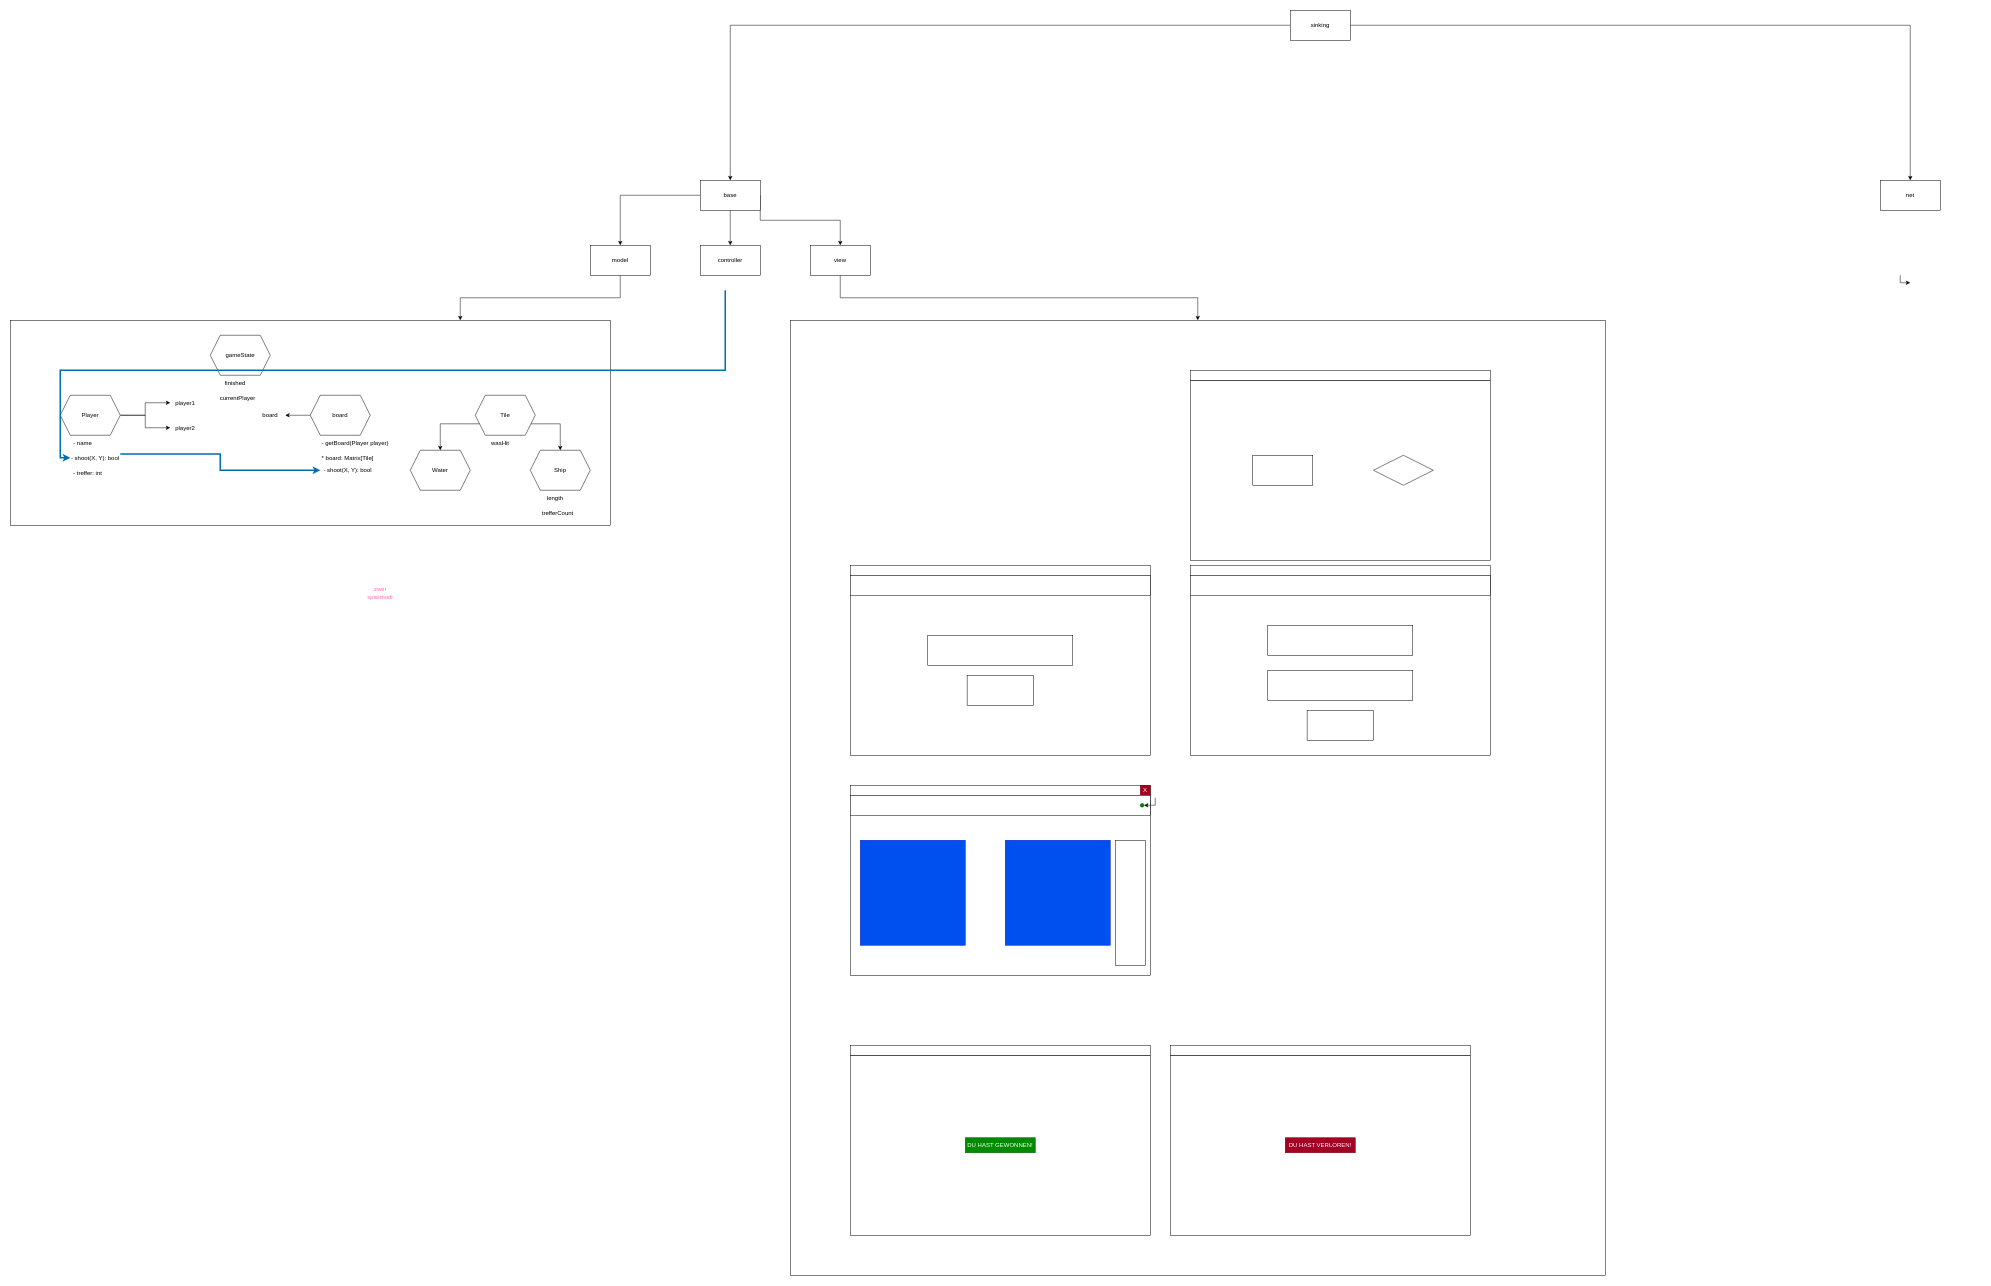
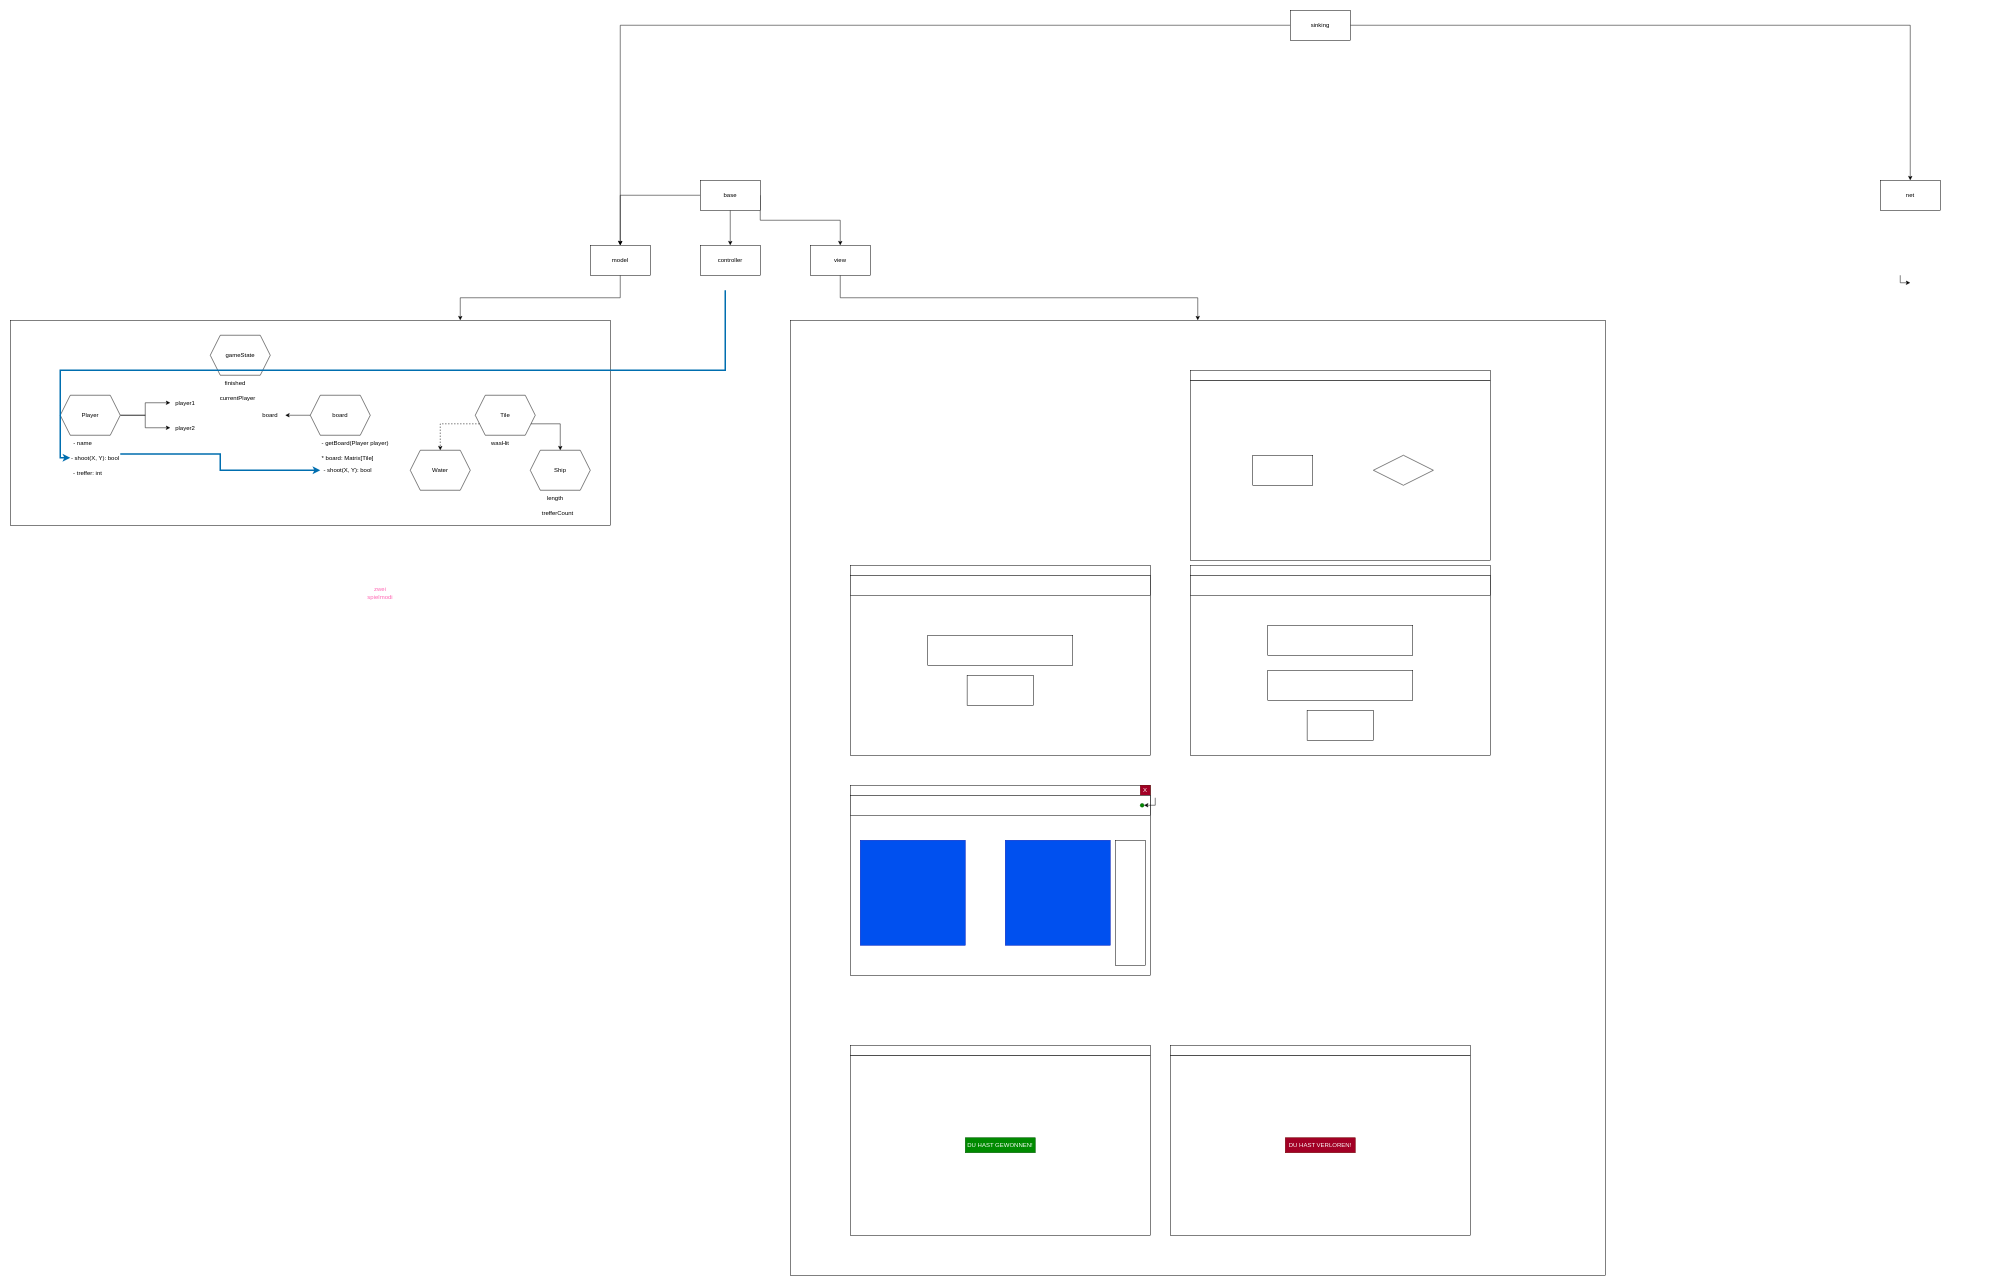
(730, 175) -> (620, 52)
(448, 424) -> (448, 424)
